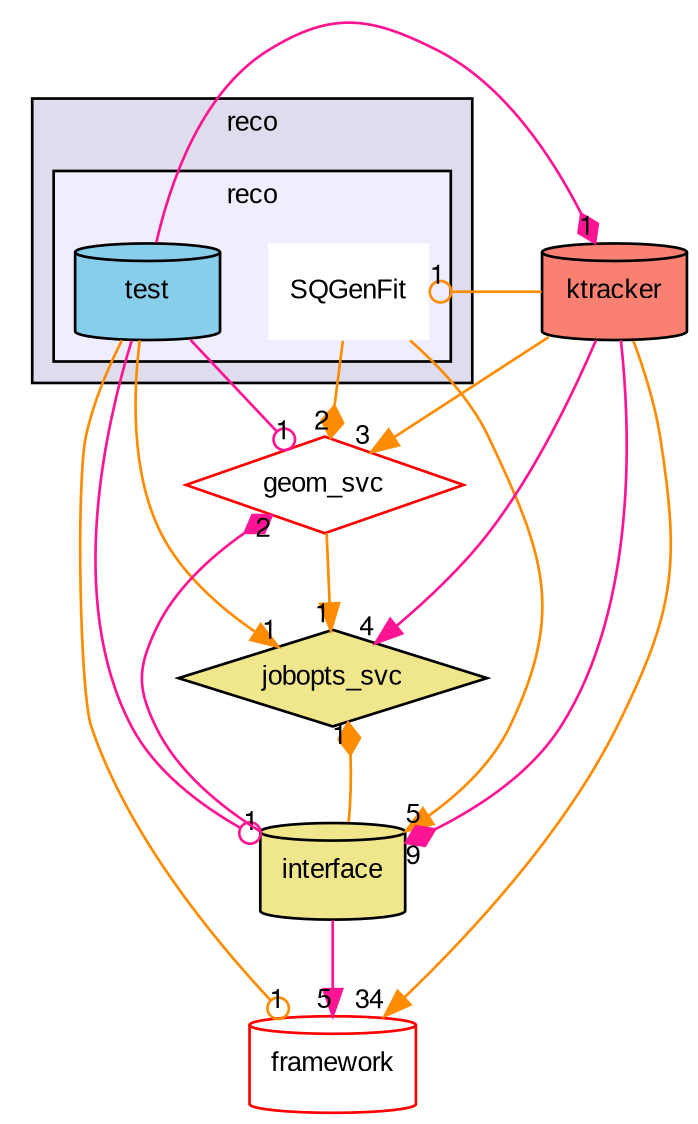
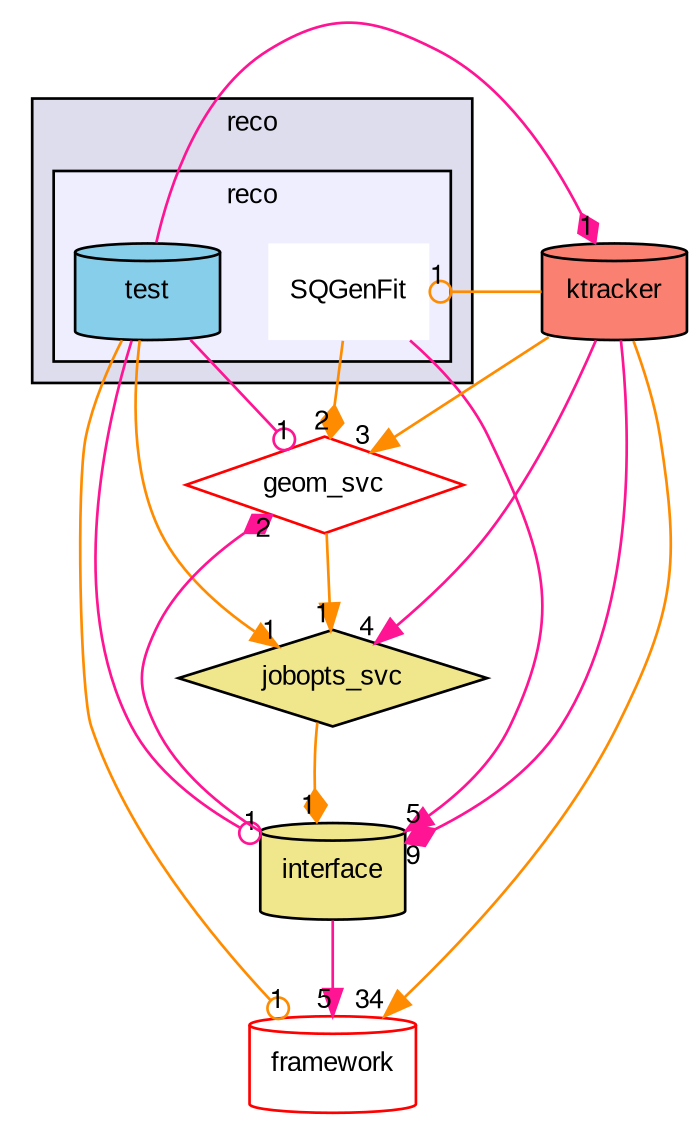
(540, 578) -> (540, 578)
(351, 788) -> (315, 756)
